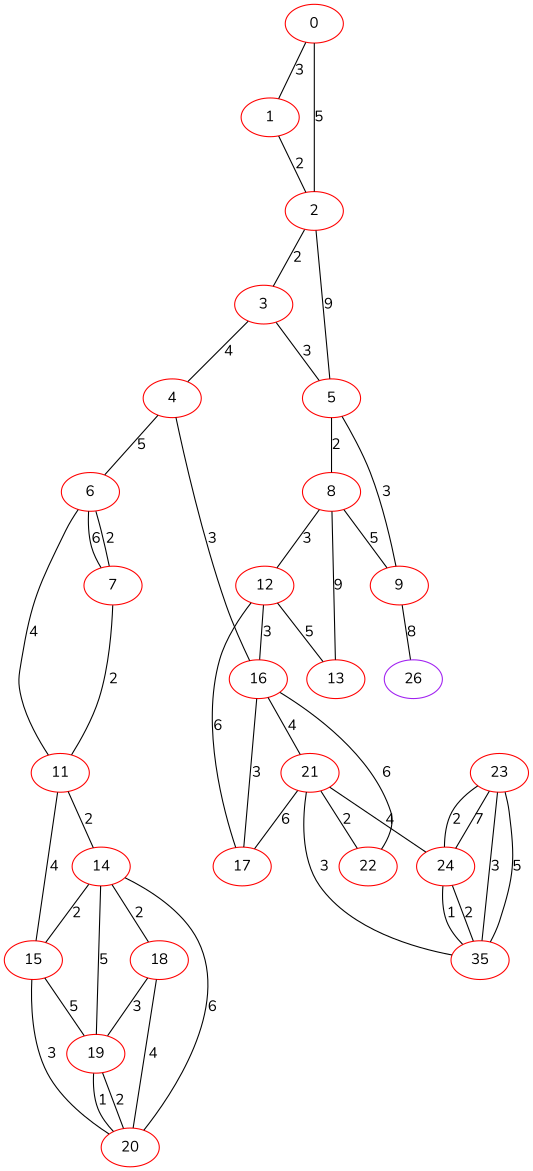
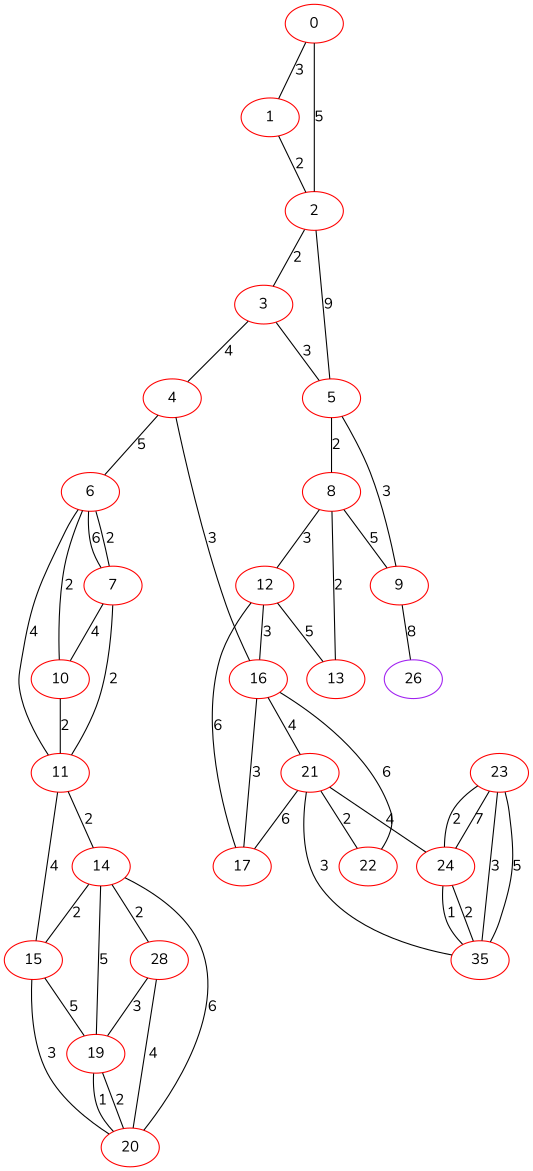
(339, 586) -> (339, 586)
none -> (60, 679)
(159, 960) -> (159, 960)
